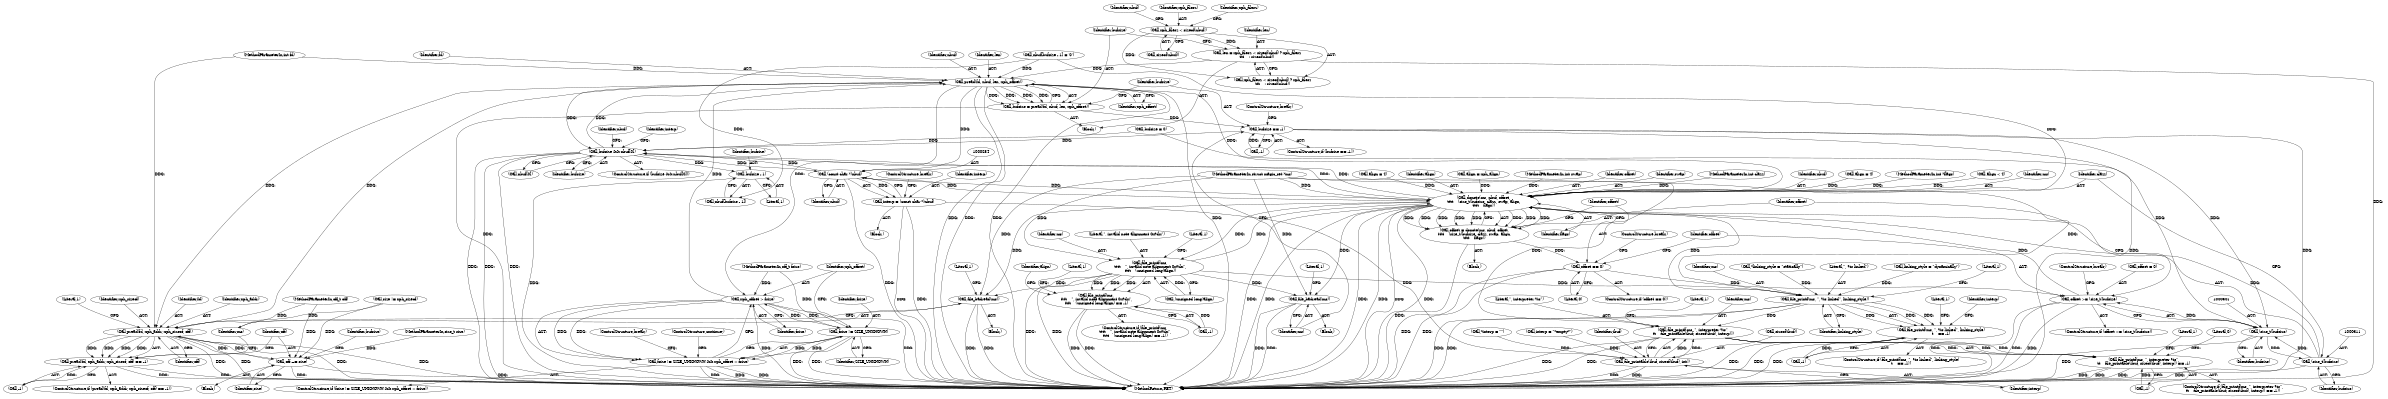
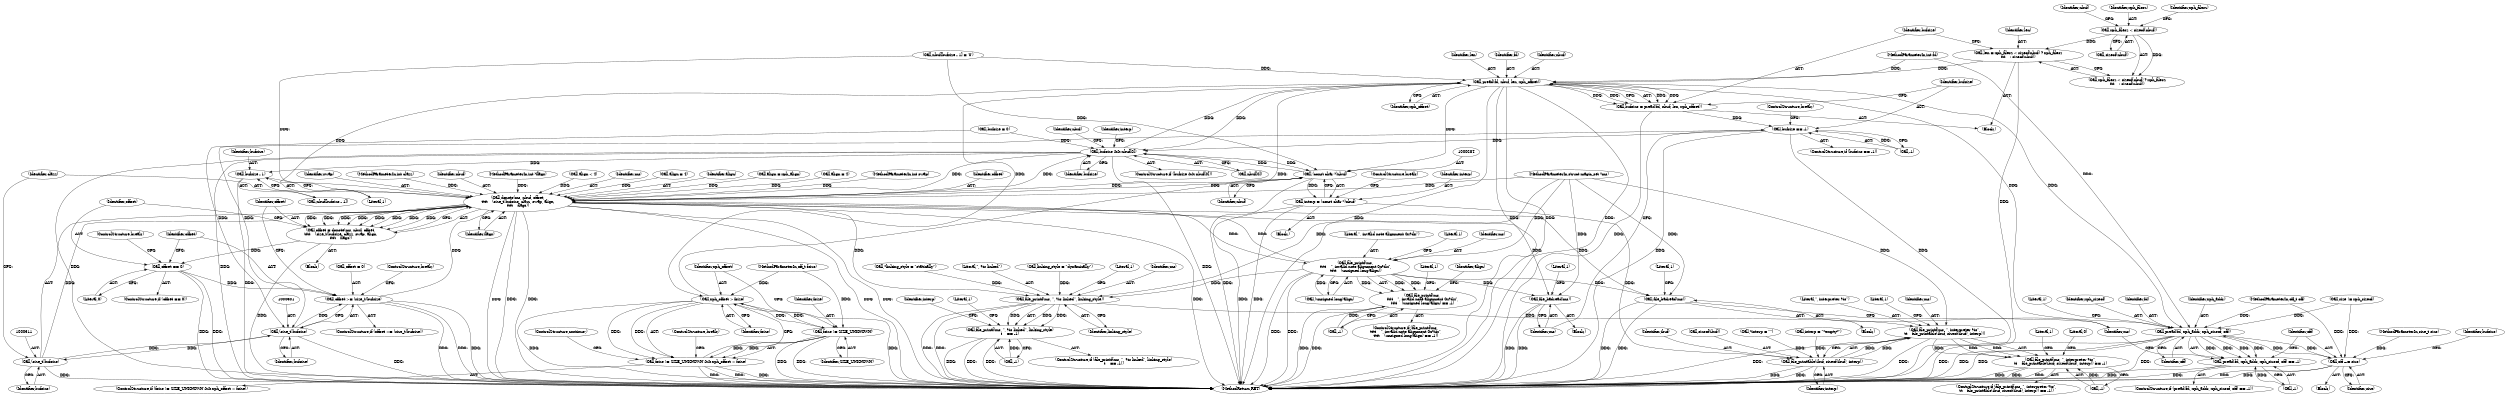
(787, 69) -> (1118, 122)
(571, 163) -> (1199, 163)
(778, 342) -> none
(1652, 362) -> (1822, 362)
